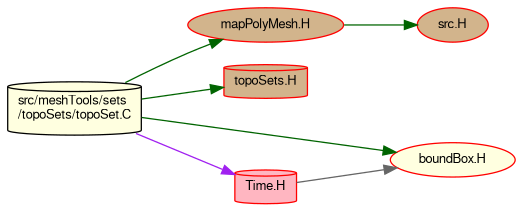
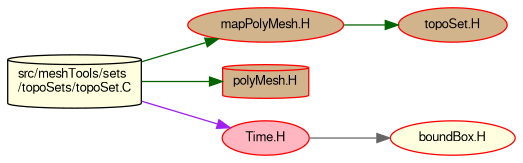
(453, 25) -> (453, 25)
(266, 82) -> (266, 81)
(262, 134) -> none
(266, 187) -> (266, 138)
